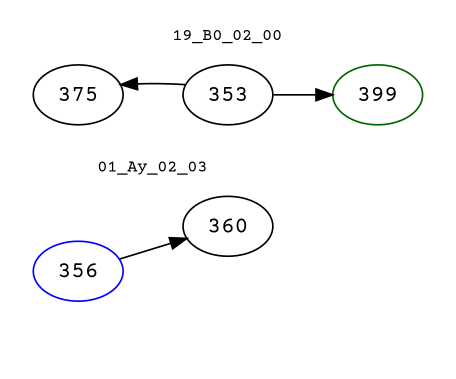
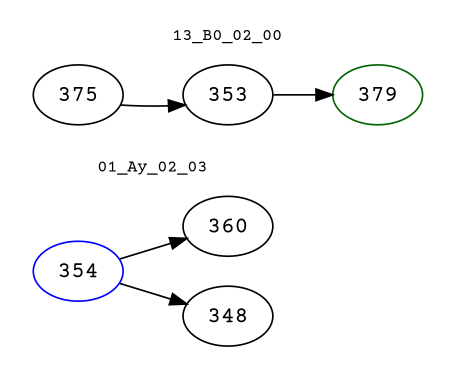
(228, 36) -> (228, 36)
(161, 84) -> (145, 106)
(378, 95) -> (378, 95)
(78, 271) -> (78, 271)
none -> (228, 316)
